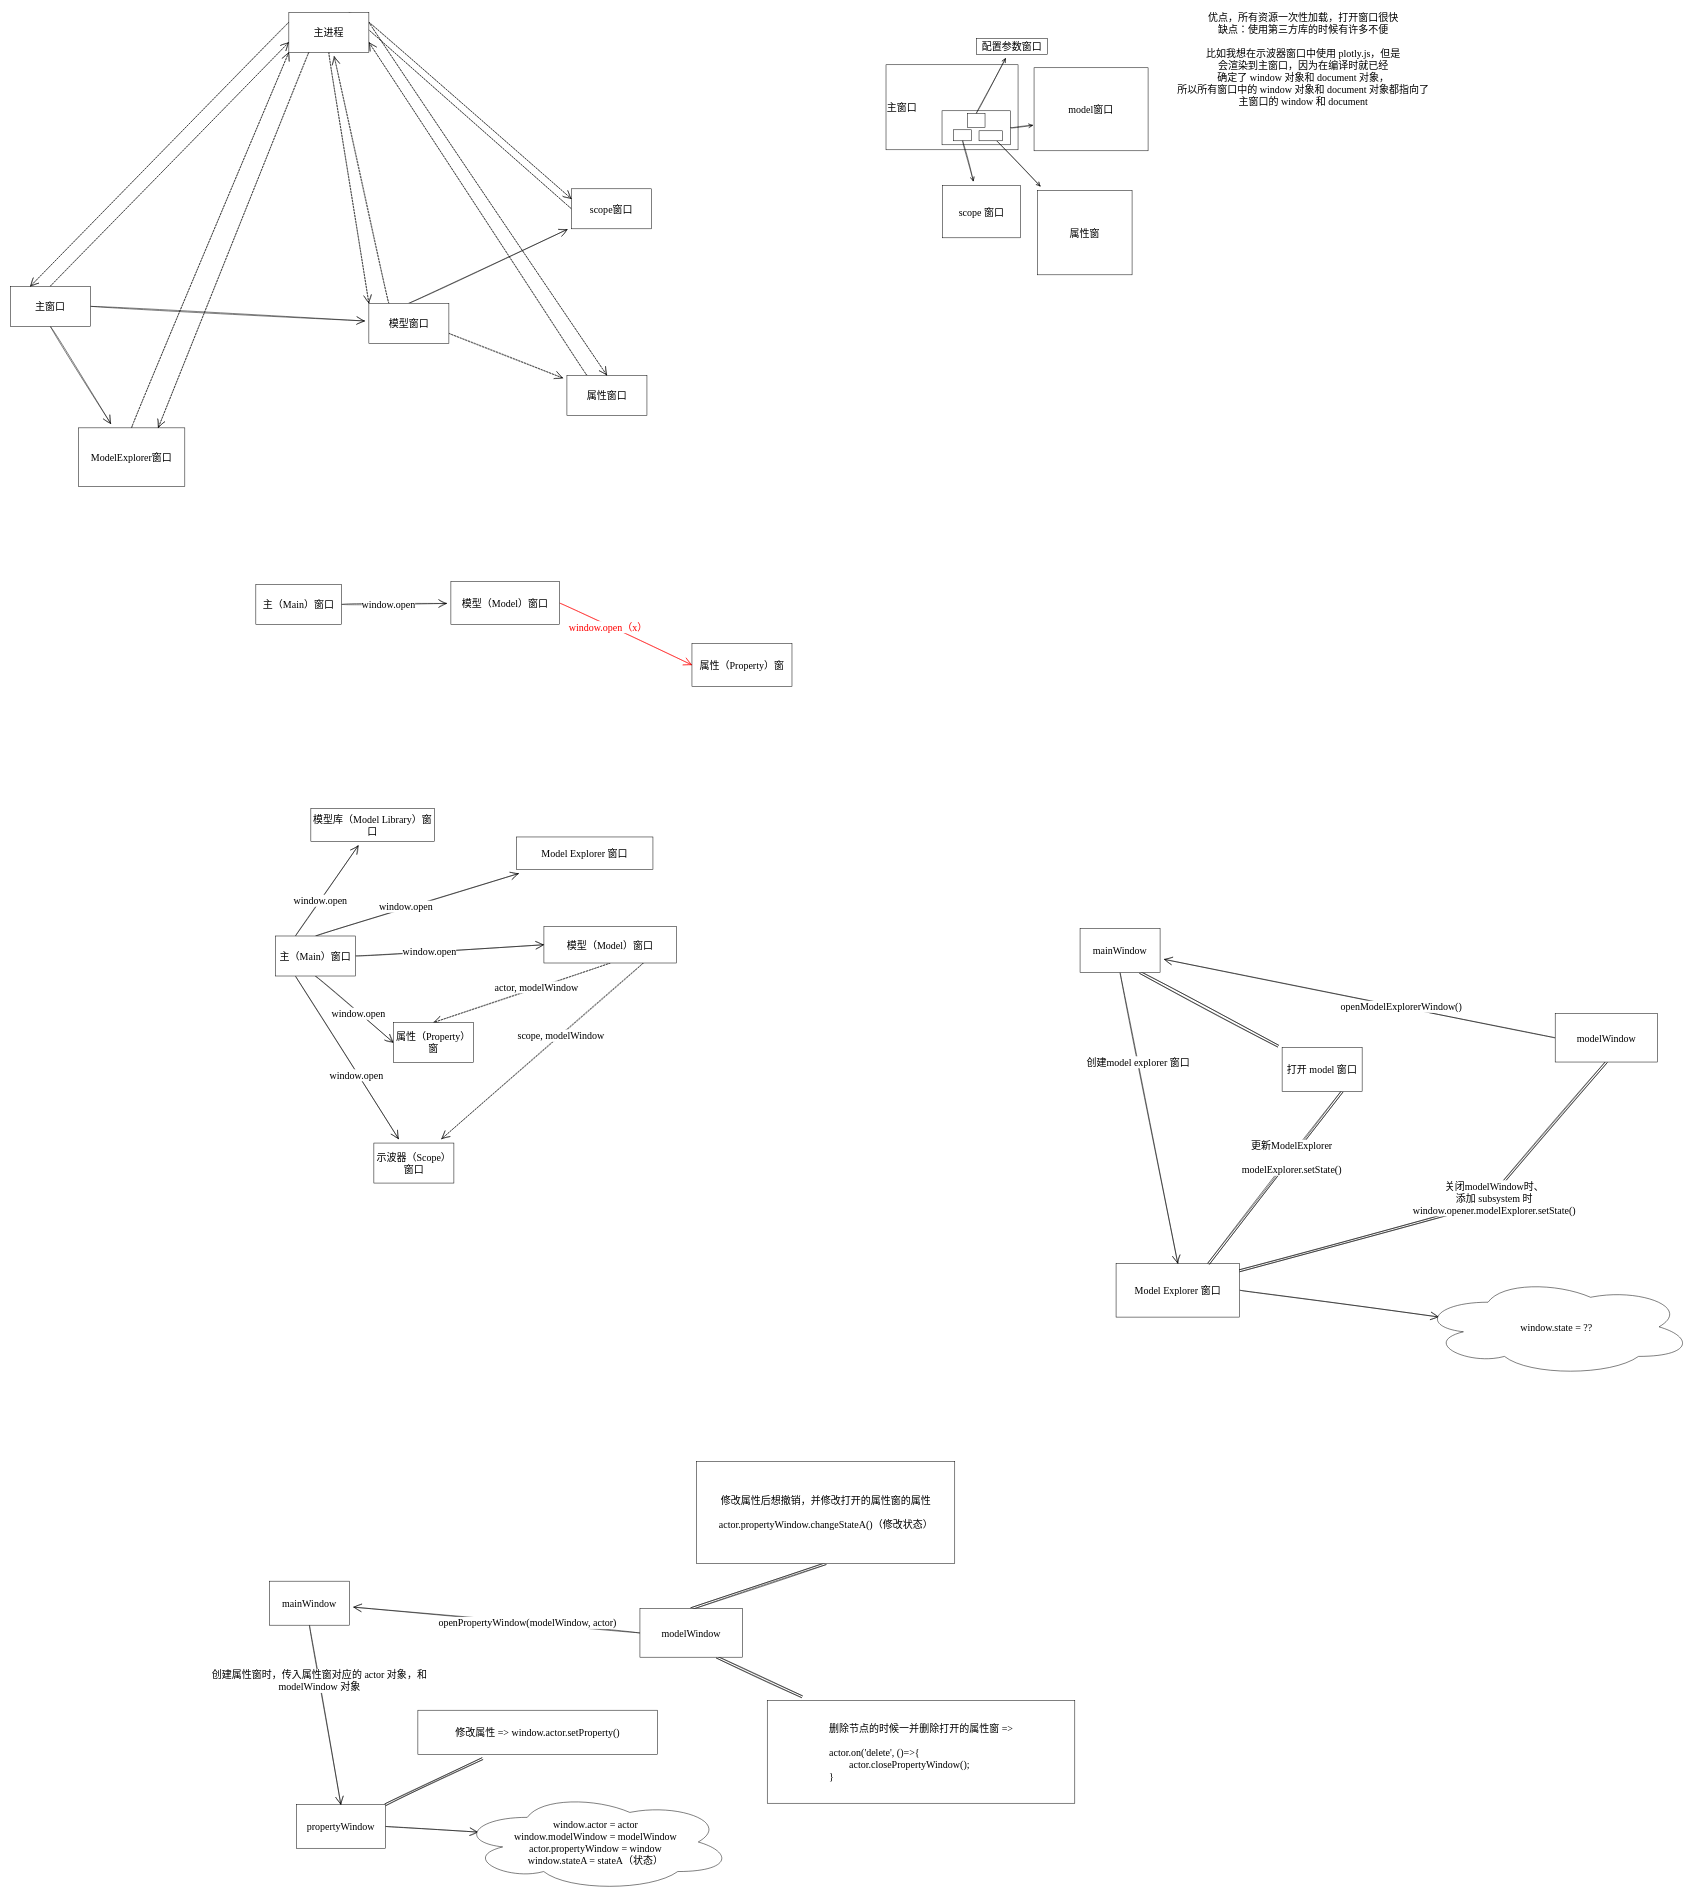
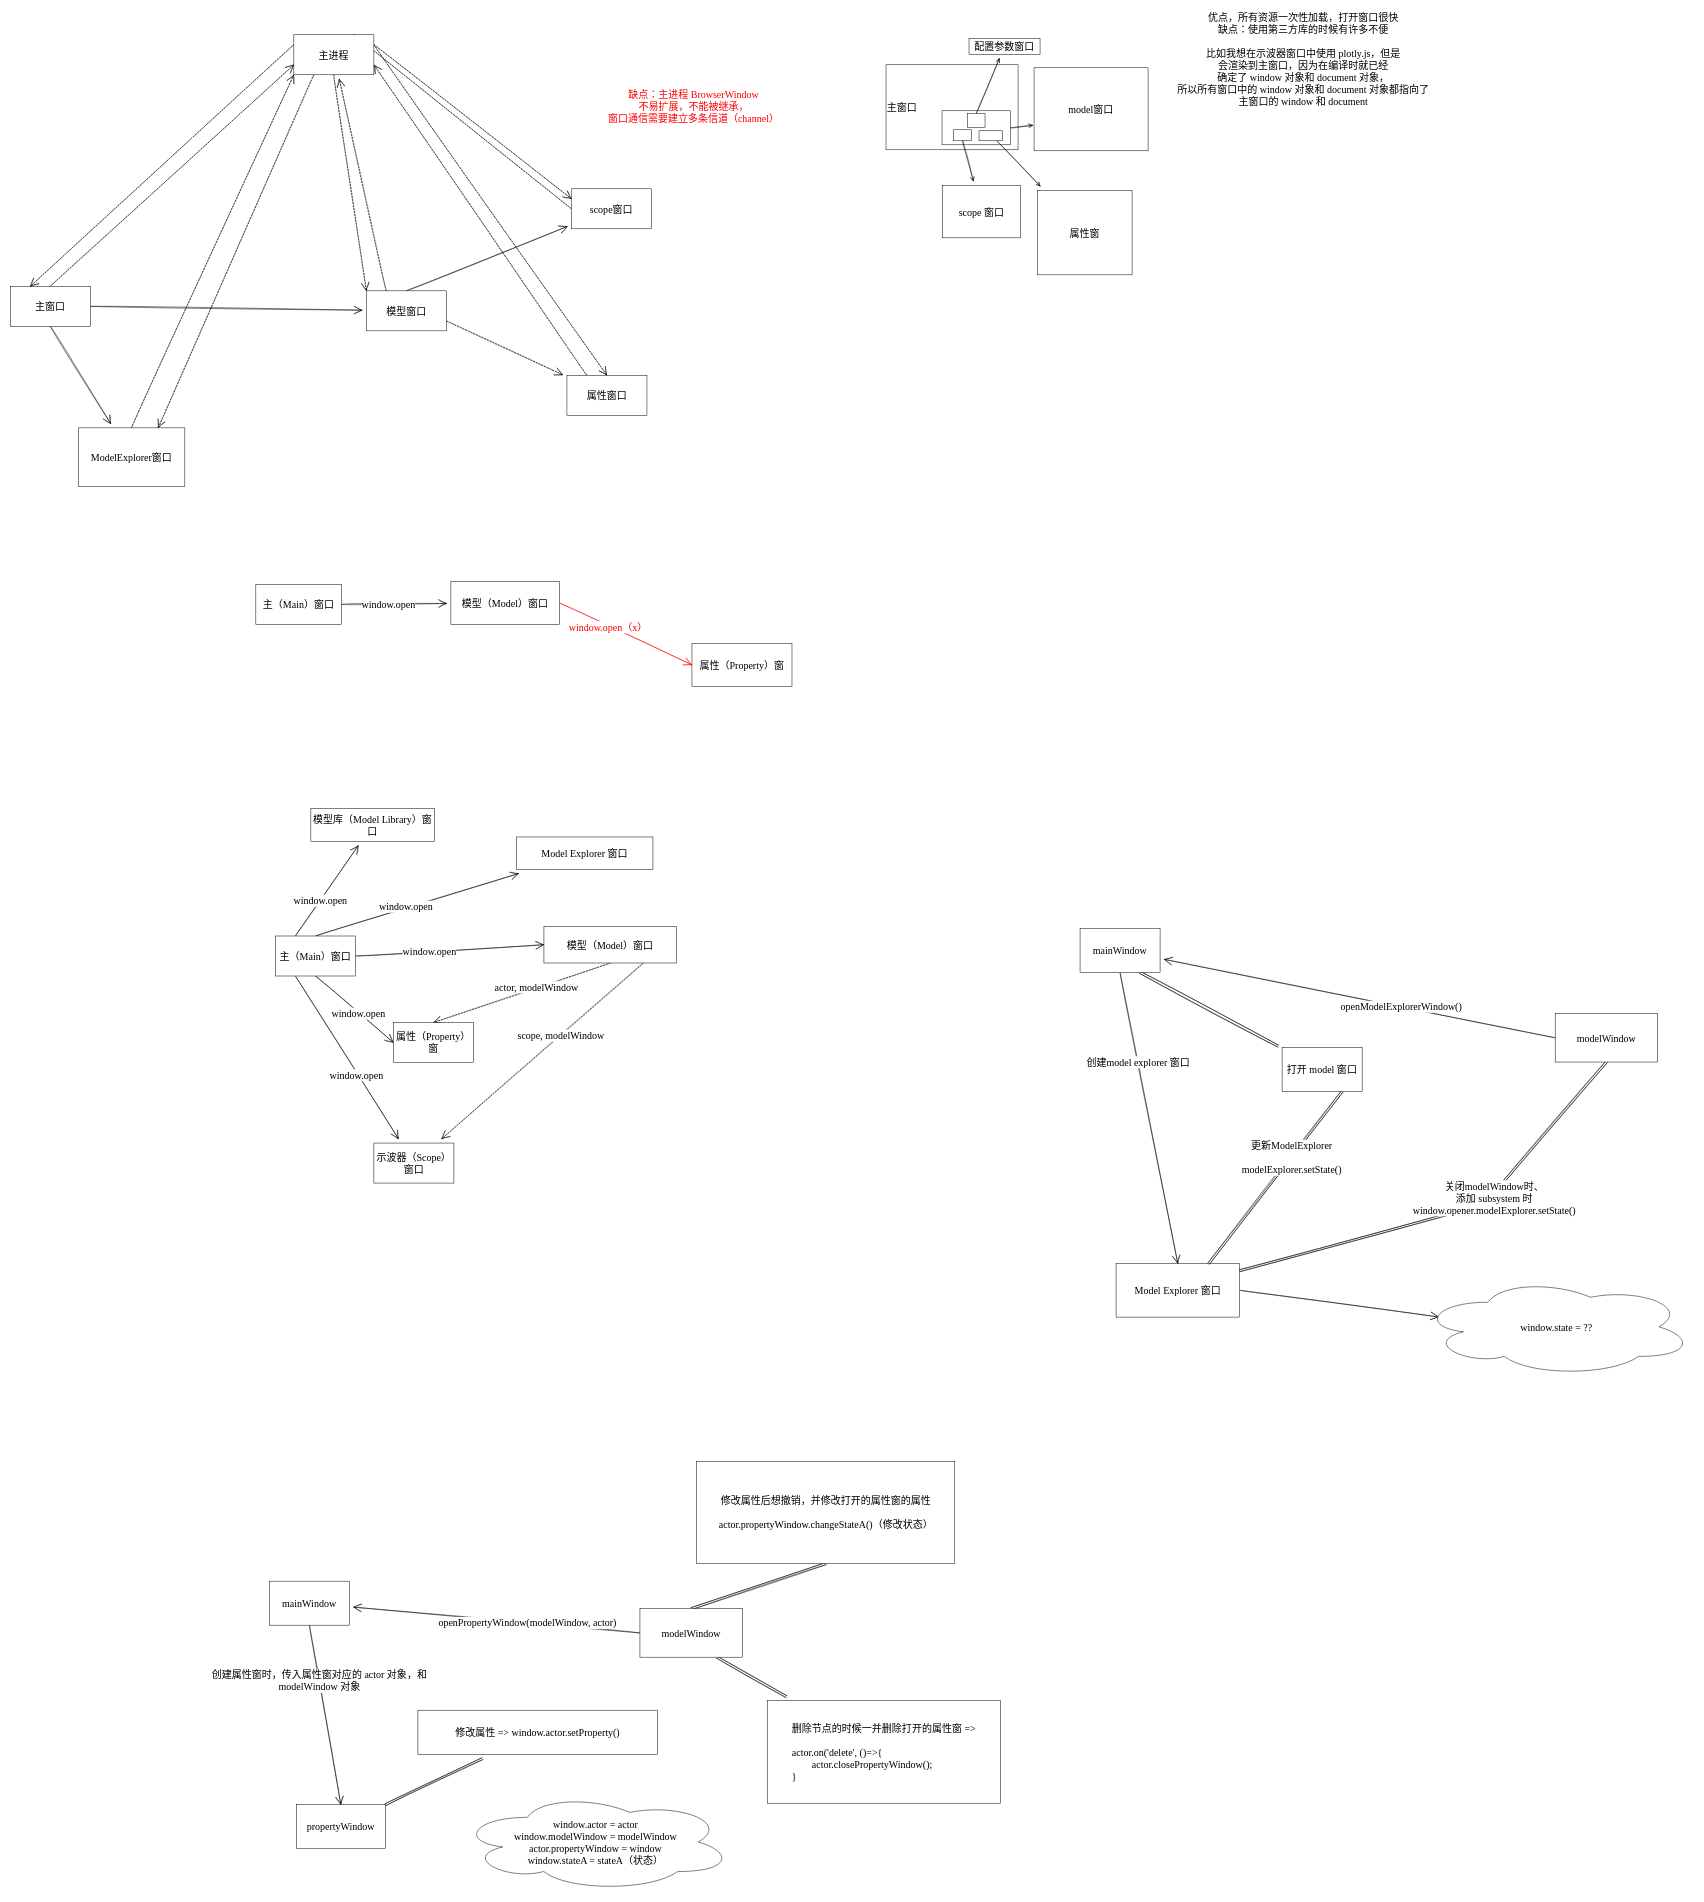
(329, 32) -> (334, 55)
(1012, 46) -> (1004, 46)
none -> (693, 106)
(409, 323) -> (406, 311)
(921, 1752) -> (884, 1752)
(431, 1829) -> none
